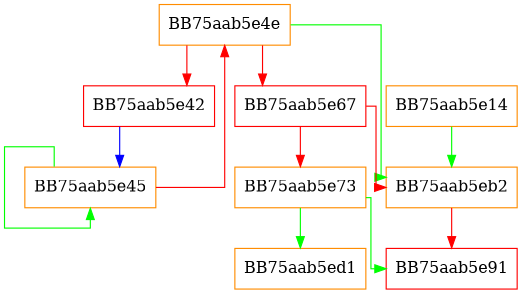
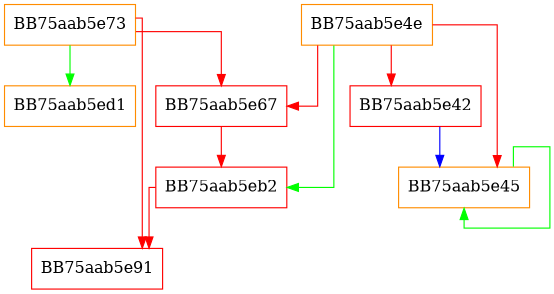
(452, 106) -> none
(300, 141) -> (200, 32)
(225, 156) -> (497, 58)
(452, 187) -> (221, 187)
(371, 233) -> (142, 124)
